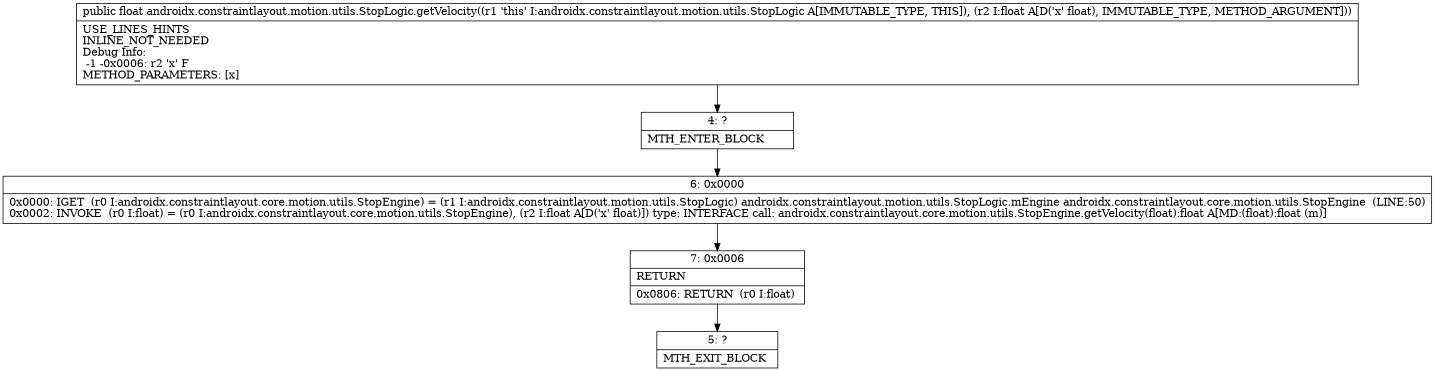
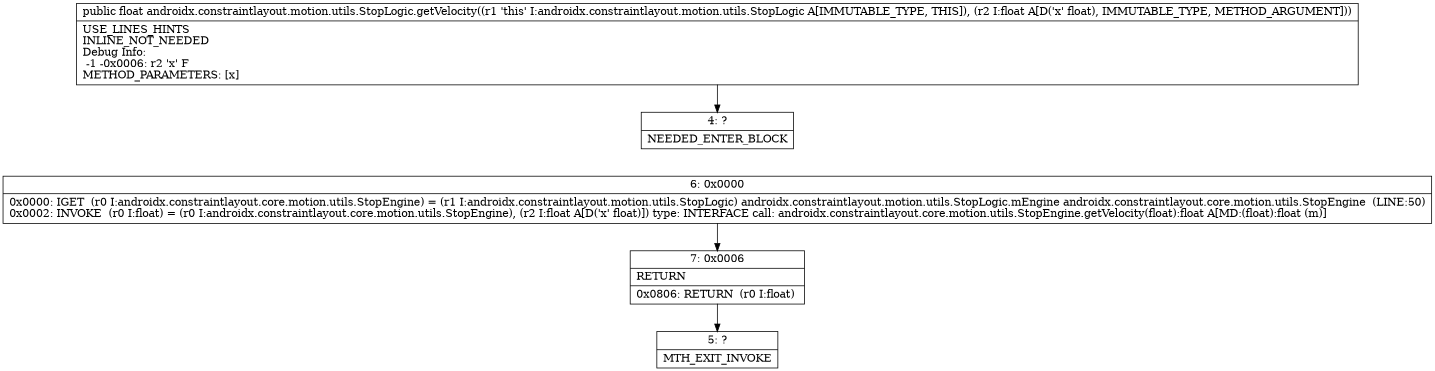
(706, 139) -> (717, 139)
(717, 159) -> none
(715, 358) -> (717, 358)
